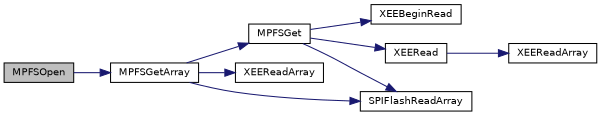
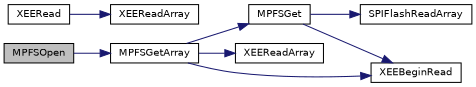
(343, 43) -> none
(269, 96) -> (274, 76)
